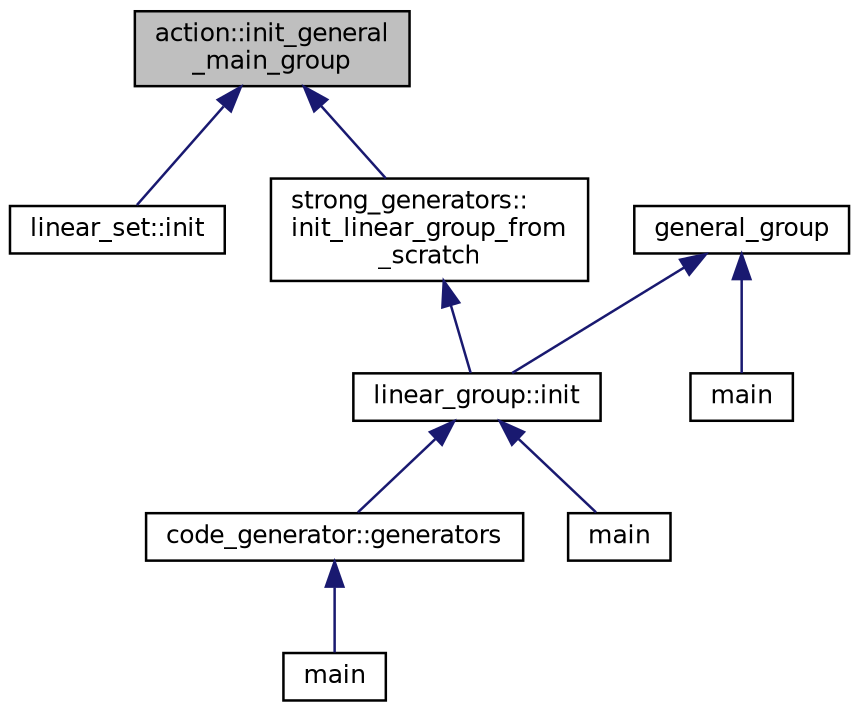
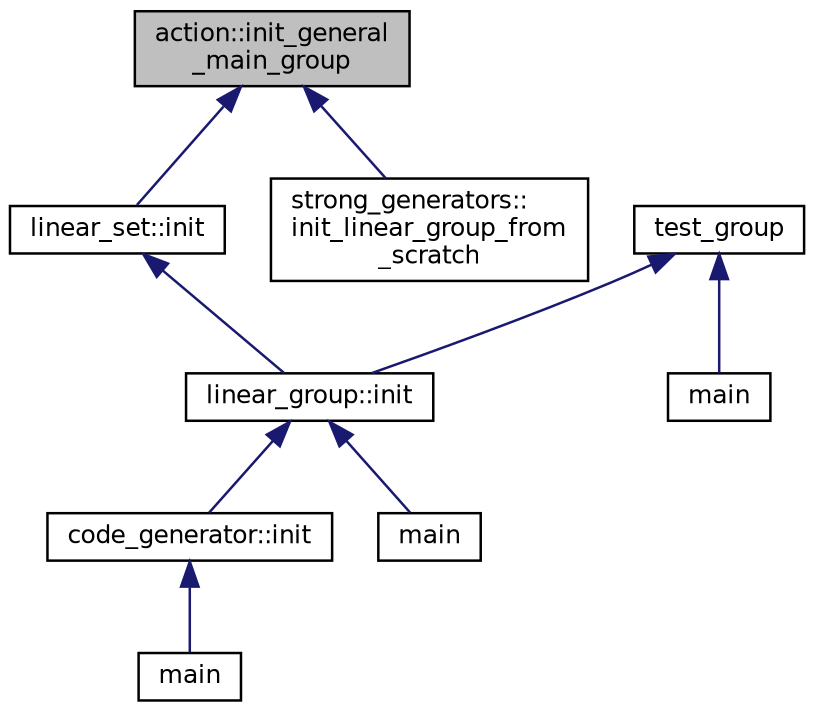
(742, 230) -> (719, 230)
(461, 339) -> (223, 322)
(335, 537) -> (190, 537)
